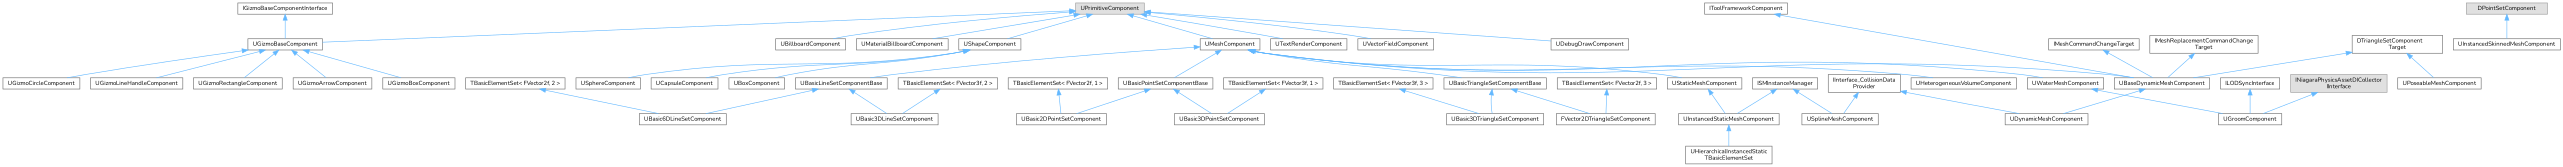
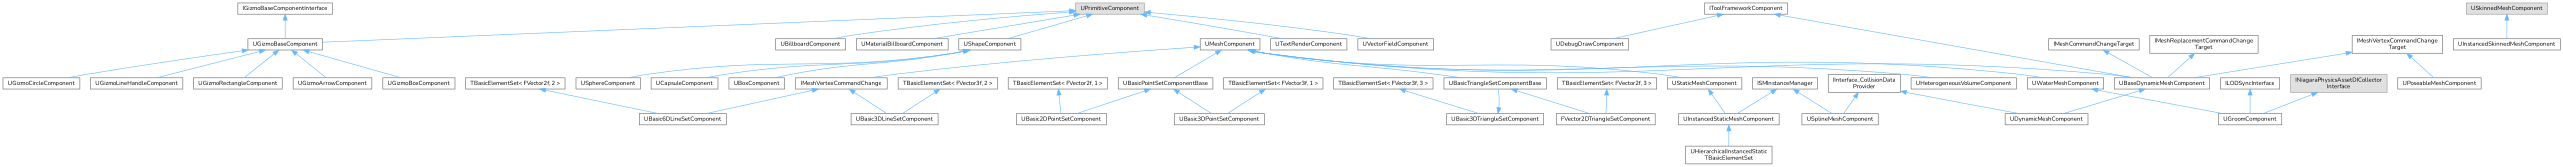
(2507, 9) -> (2507, 9)
(1173, 27) -> none
(1351, 27) -> (1665, 27)
(2397, 44) -> (2397, 44)
(841, 83) -> (841, 83)
(2339, 83) -> (2339, 83)
(1491, 104) -> (1499, 98)
